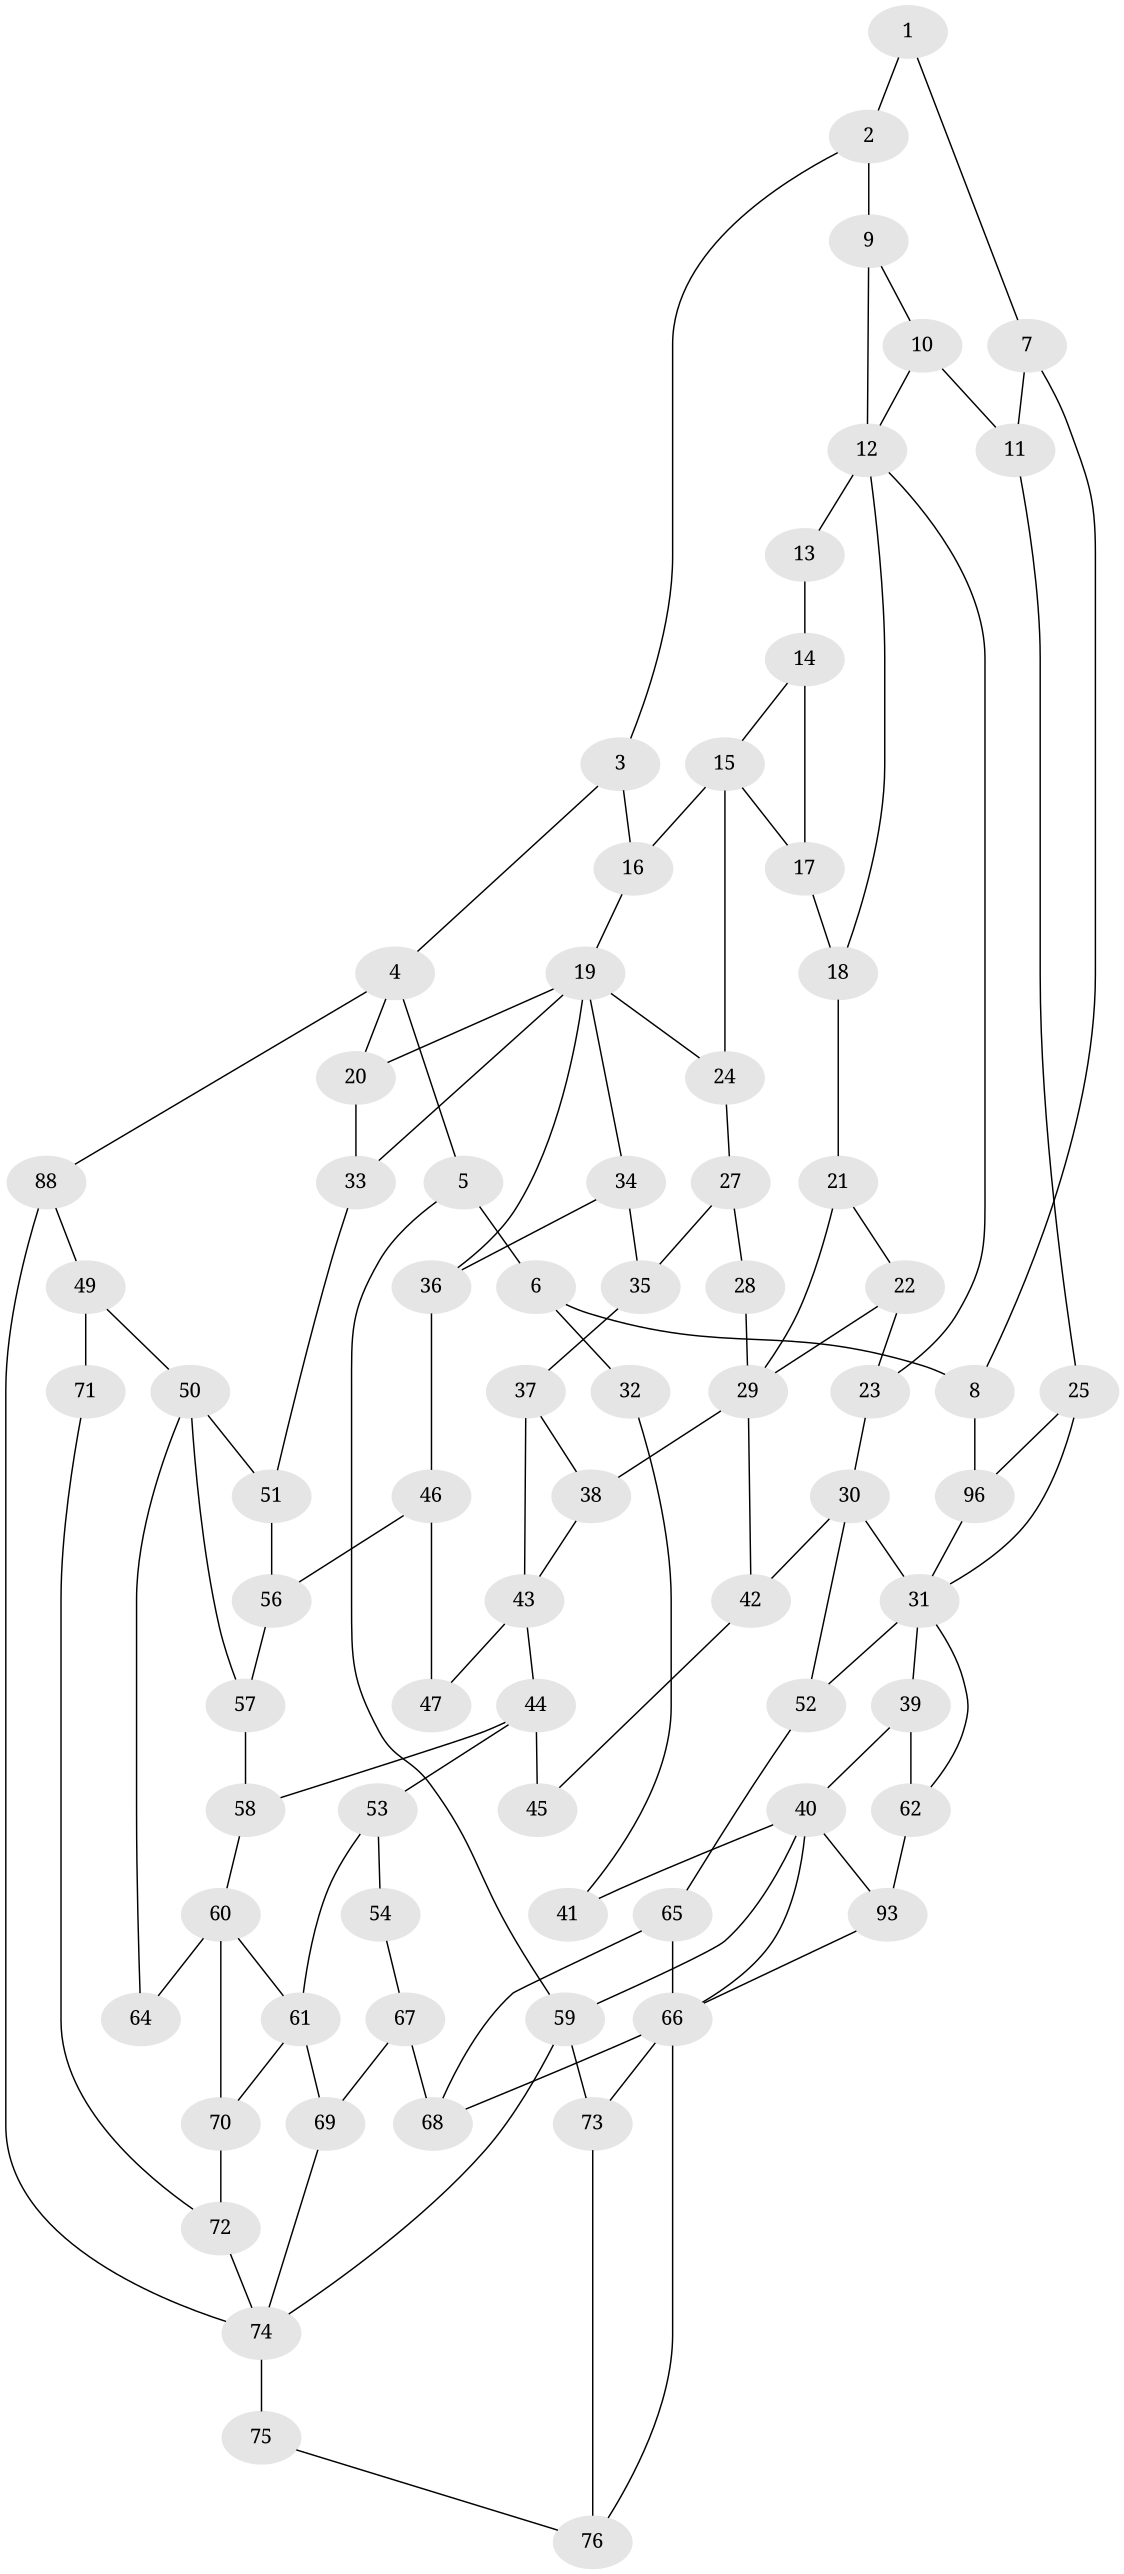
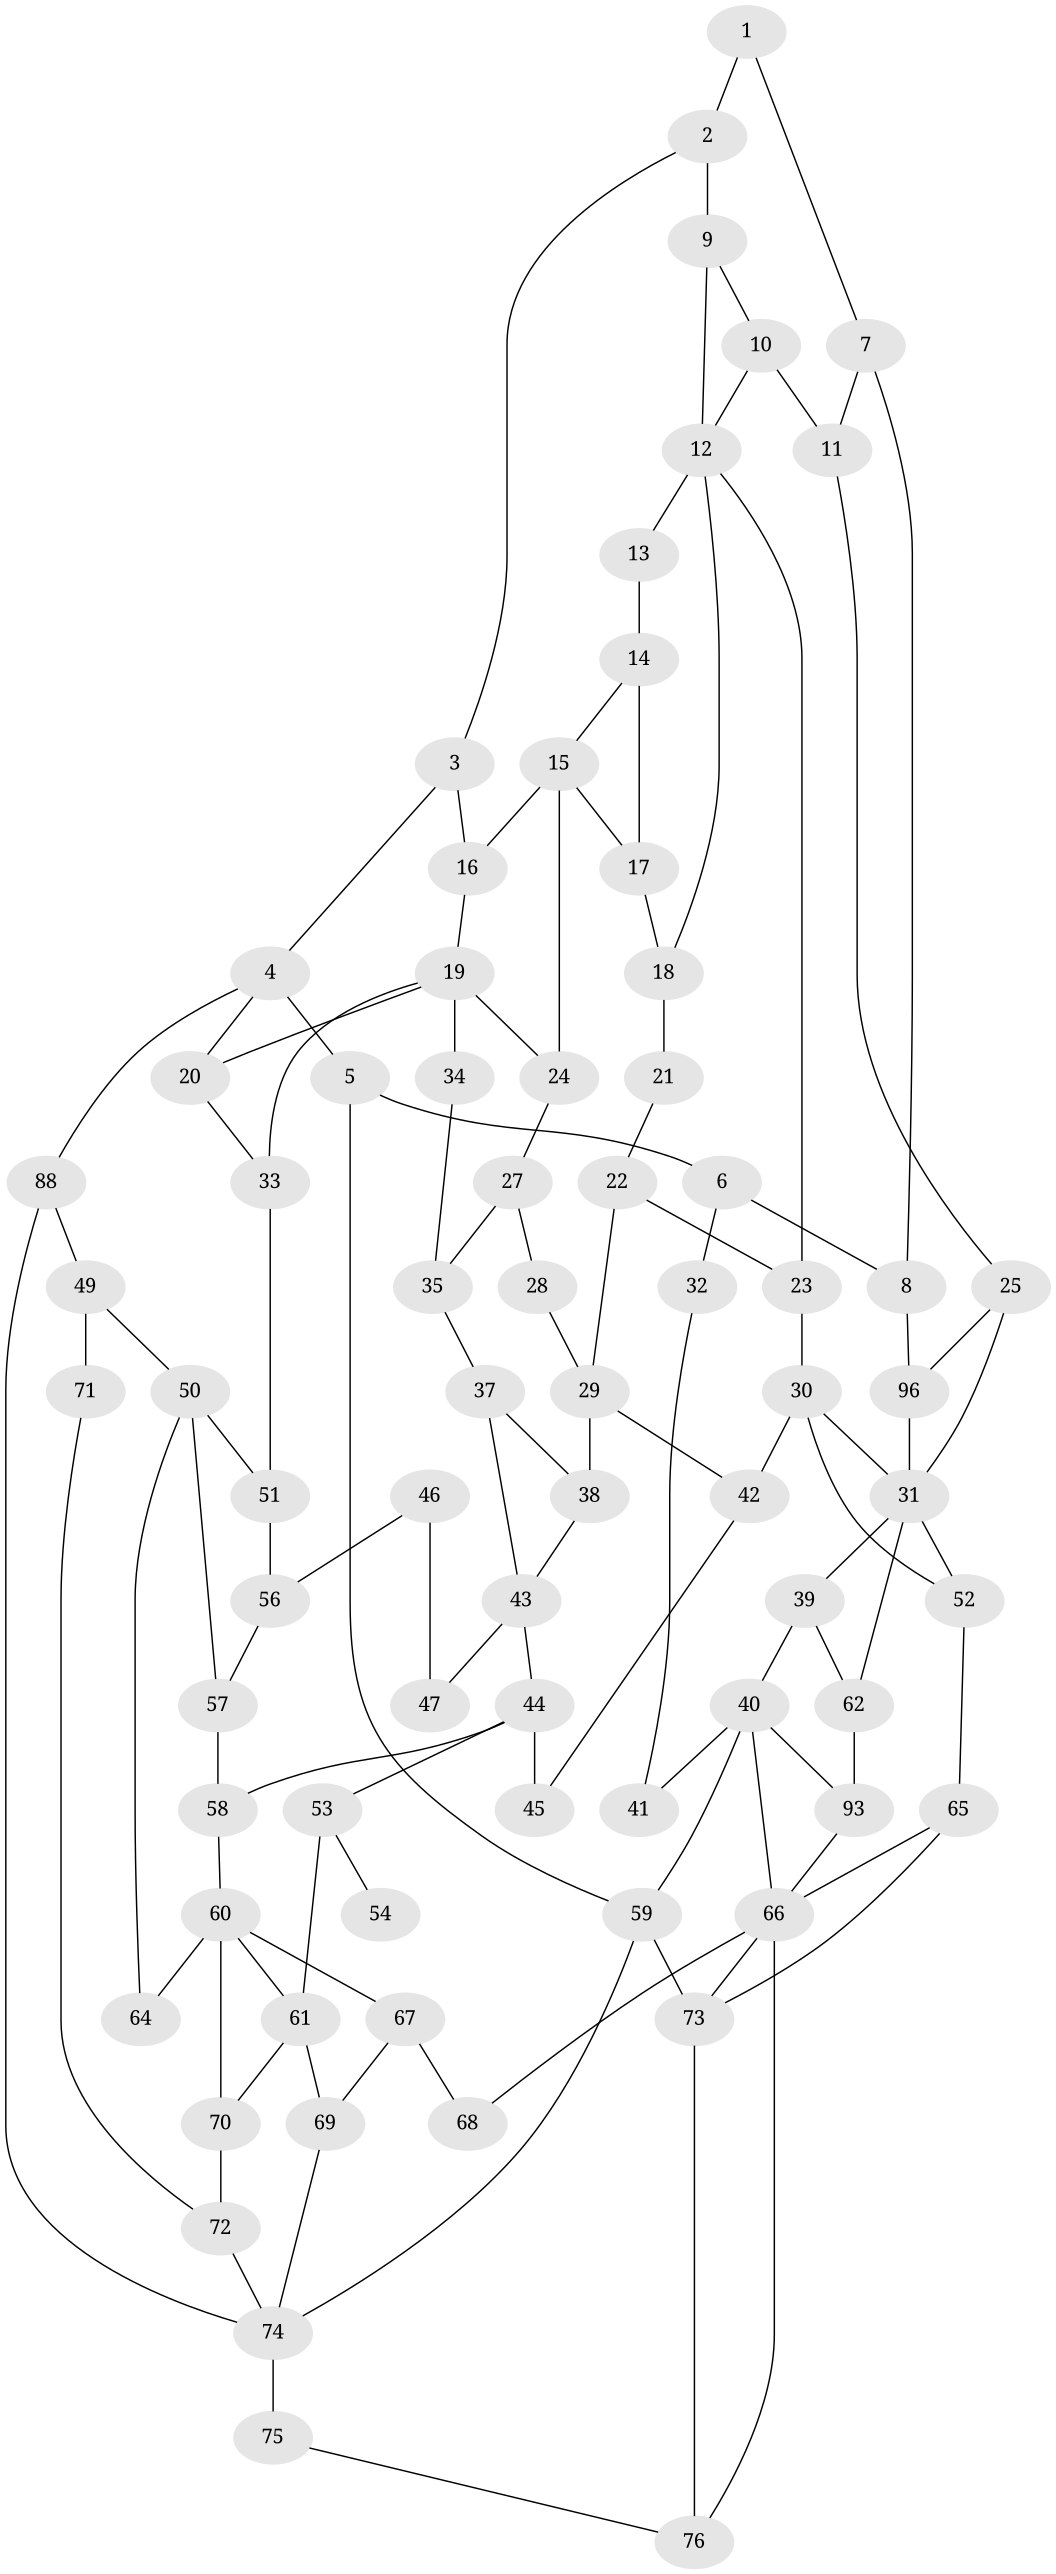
(431, 1287) -> none
(807, 1292) -> none
(393, 1967) -> (316, 1969)
(520, 1989) -> (841, 1929)
